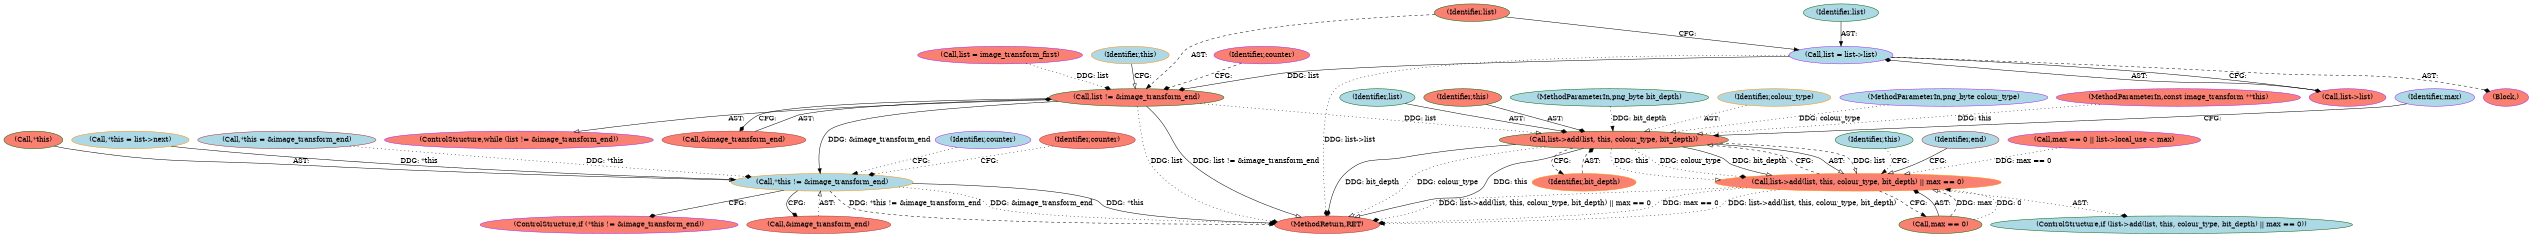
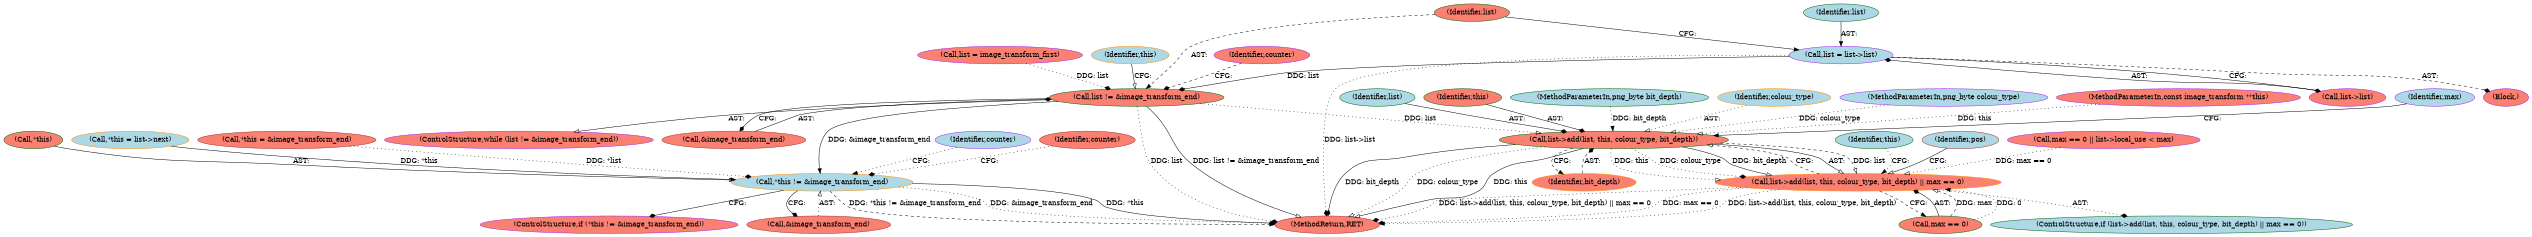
(287, 140) -> (287, 140)
(1960, 140) -> (1960, 140)
(605, 161) -> (604, 161)
